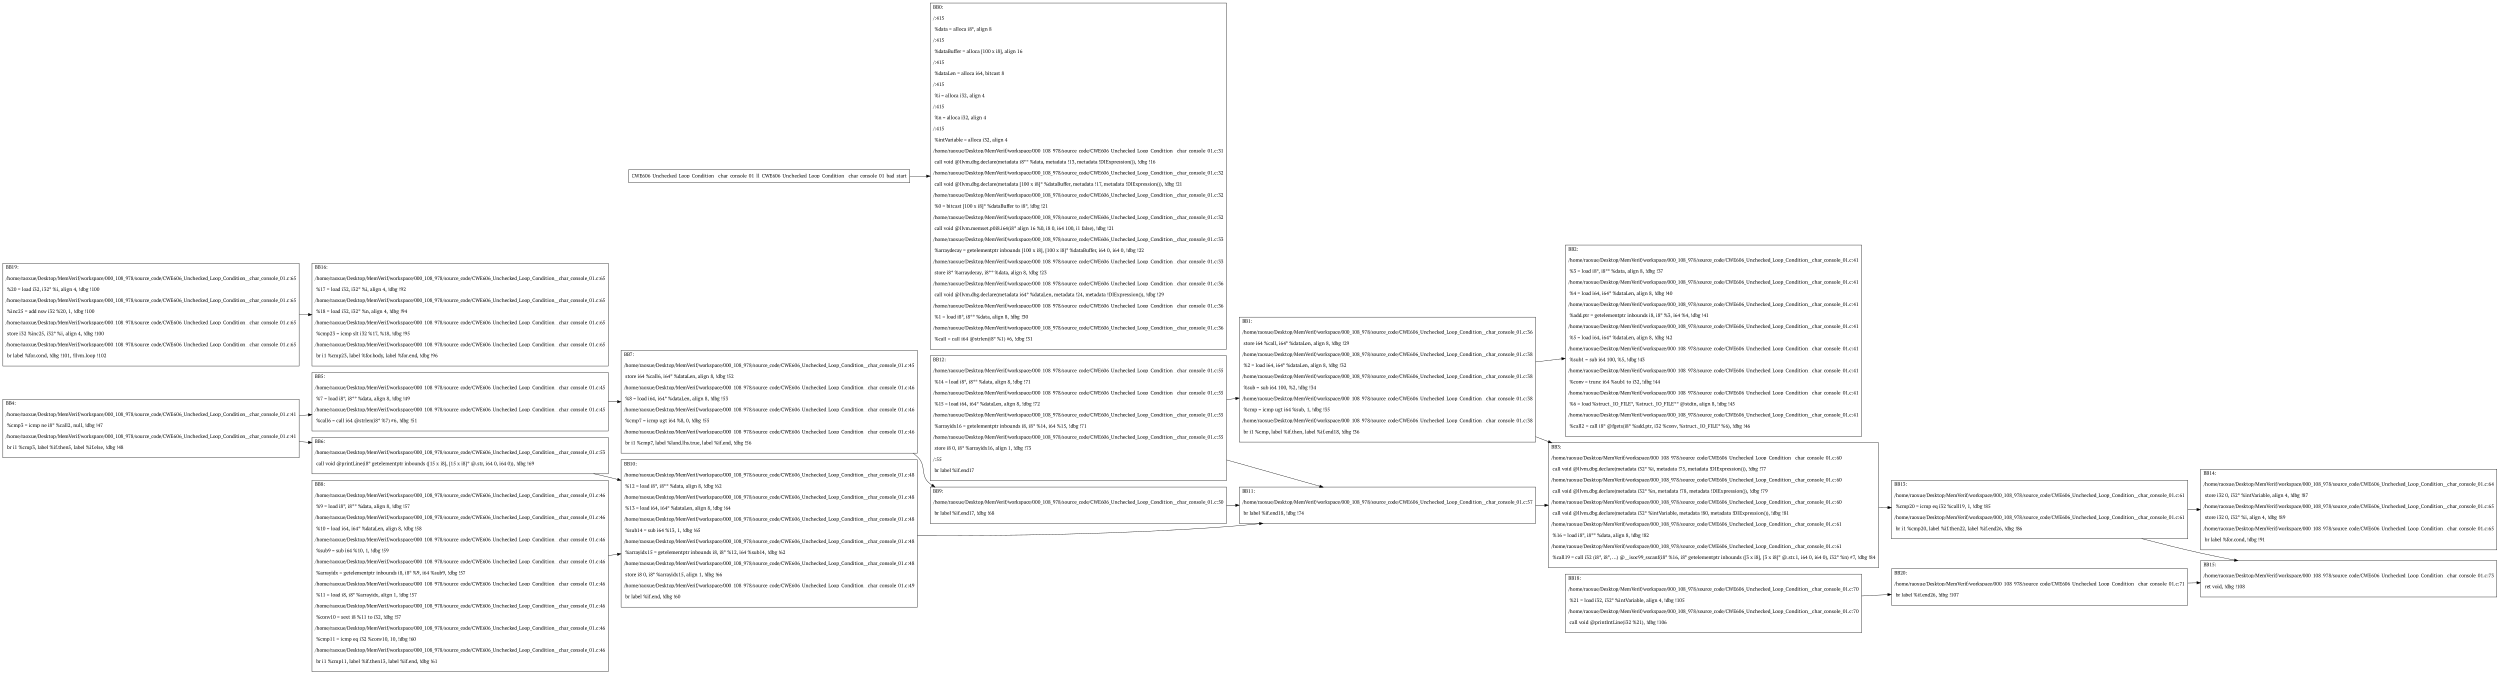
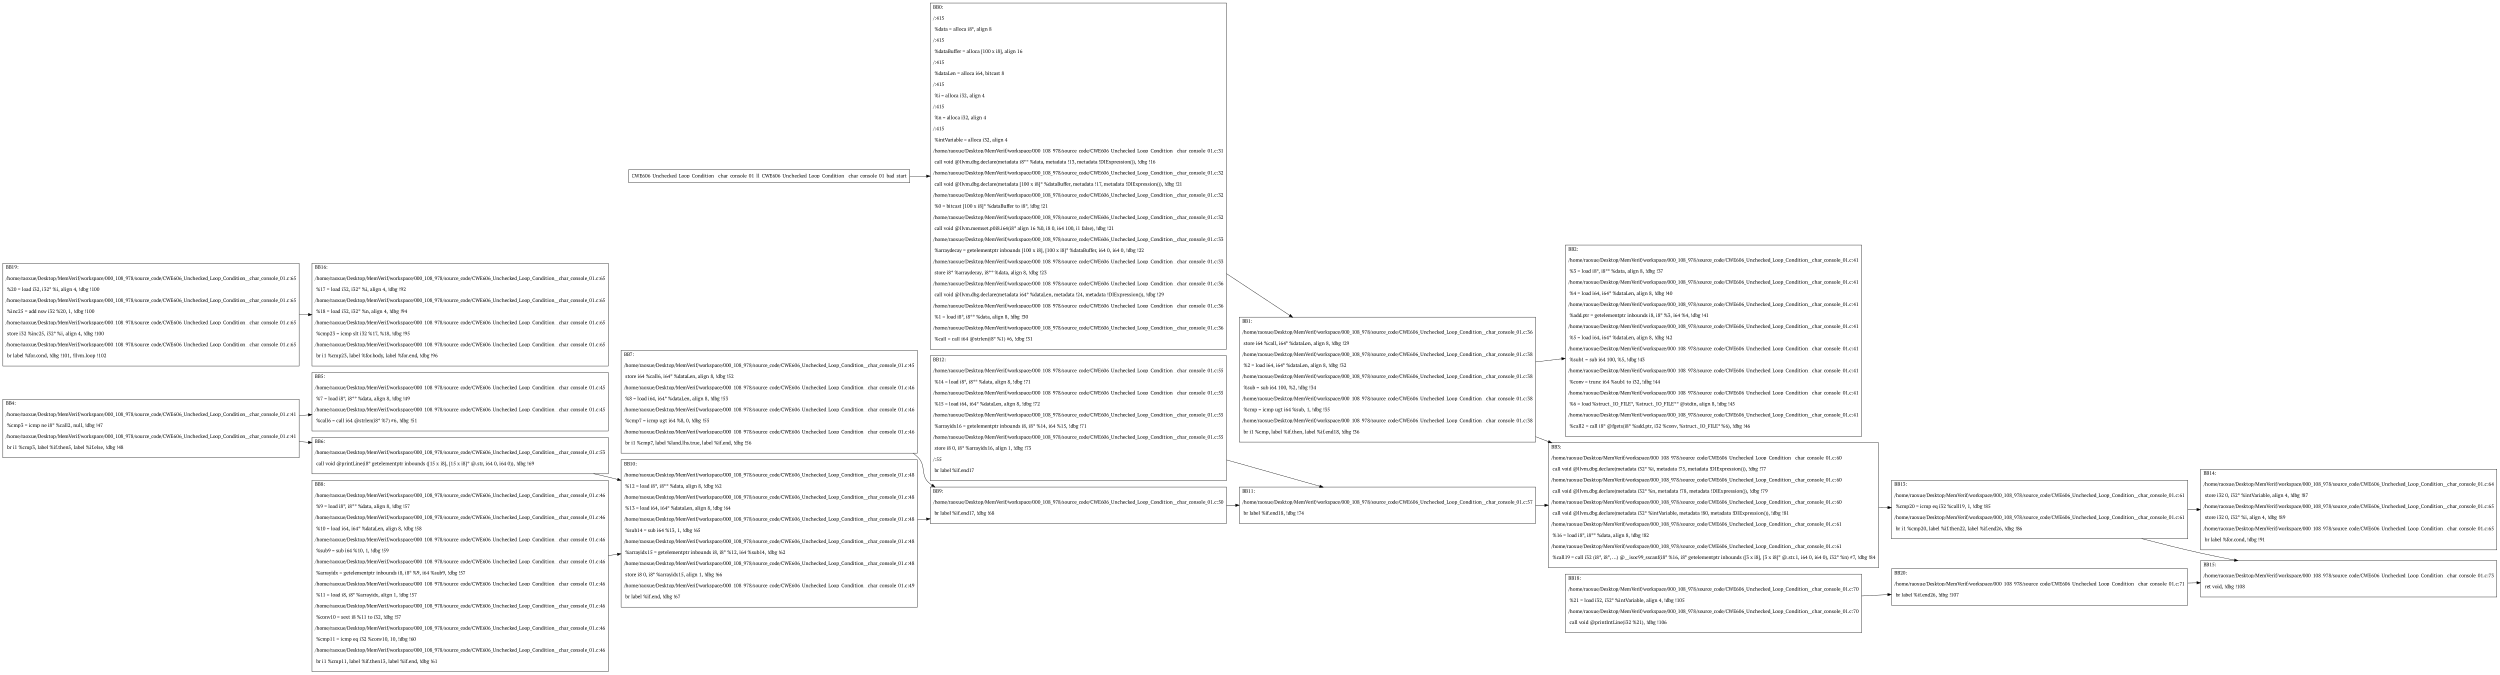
(1231, 399) -> (1258, 295)
(613, 402) -> none
(1089, 533) -> (922, 520)
(652, 597) -> (652, 597)
